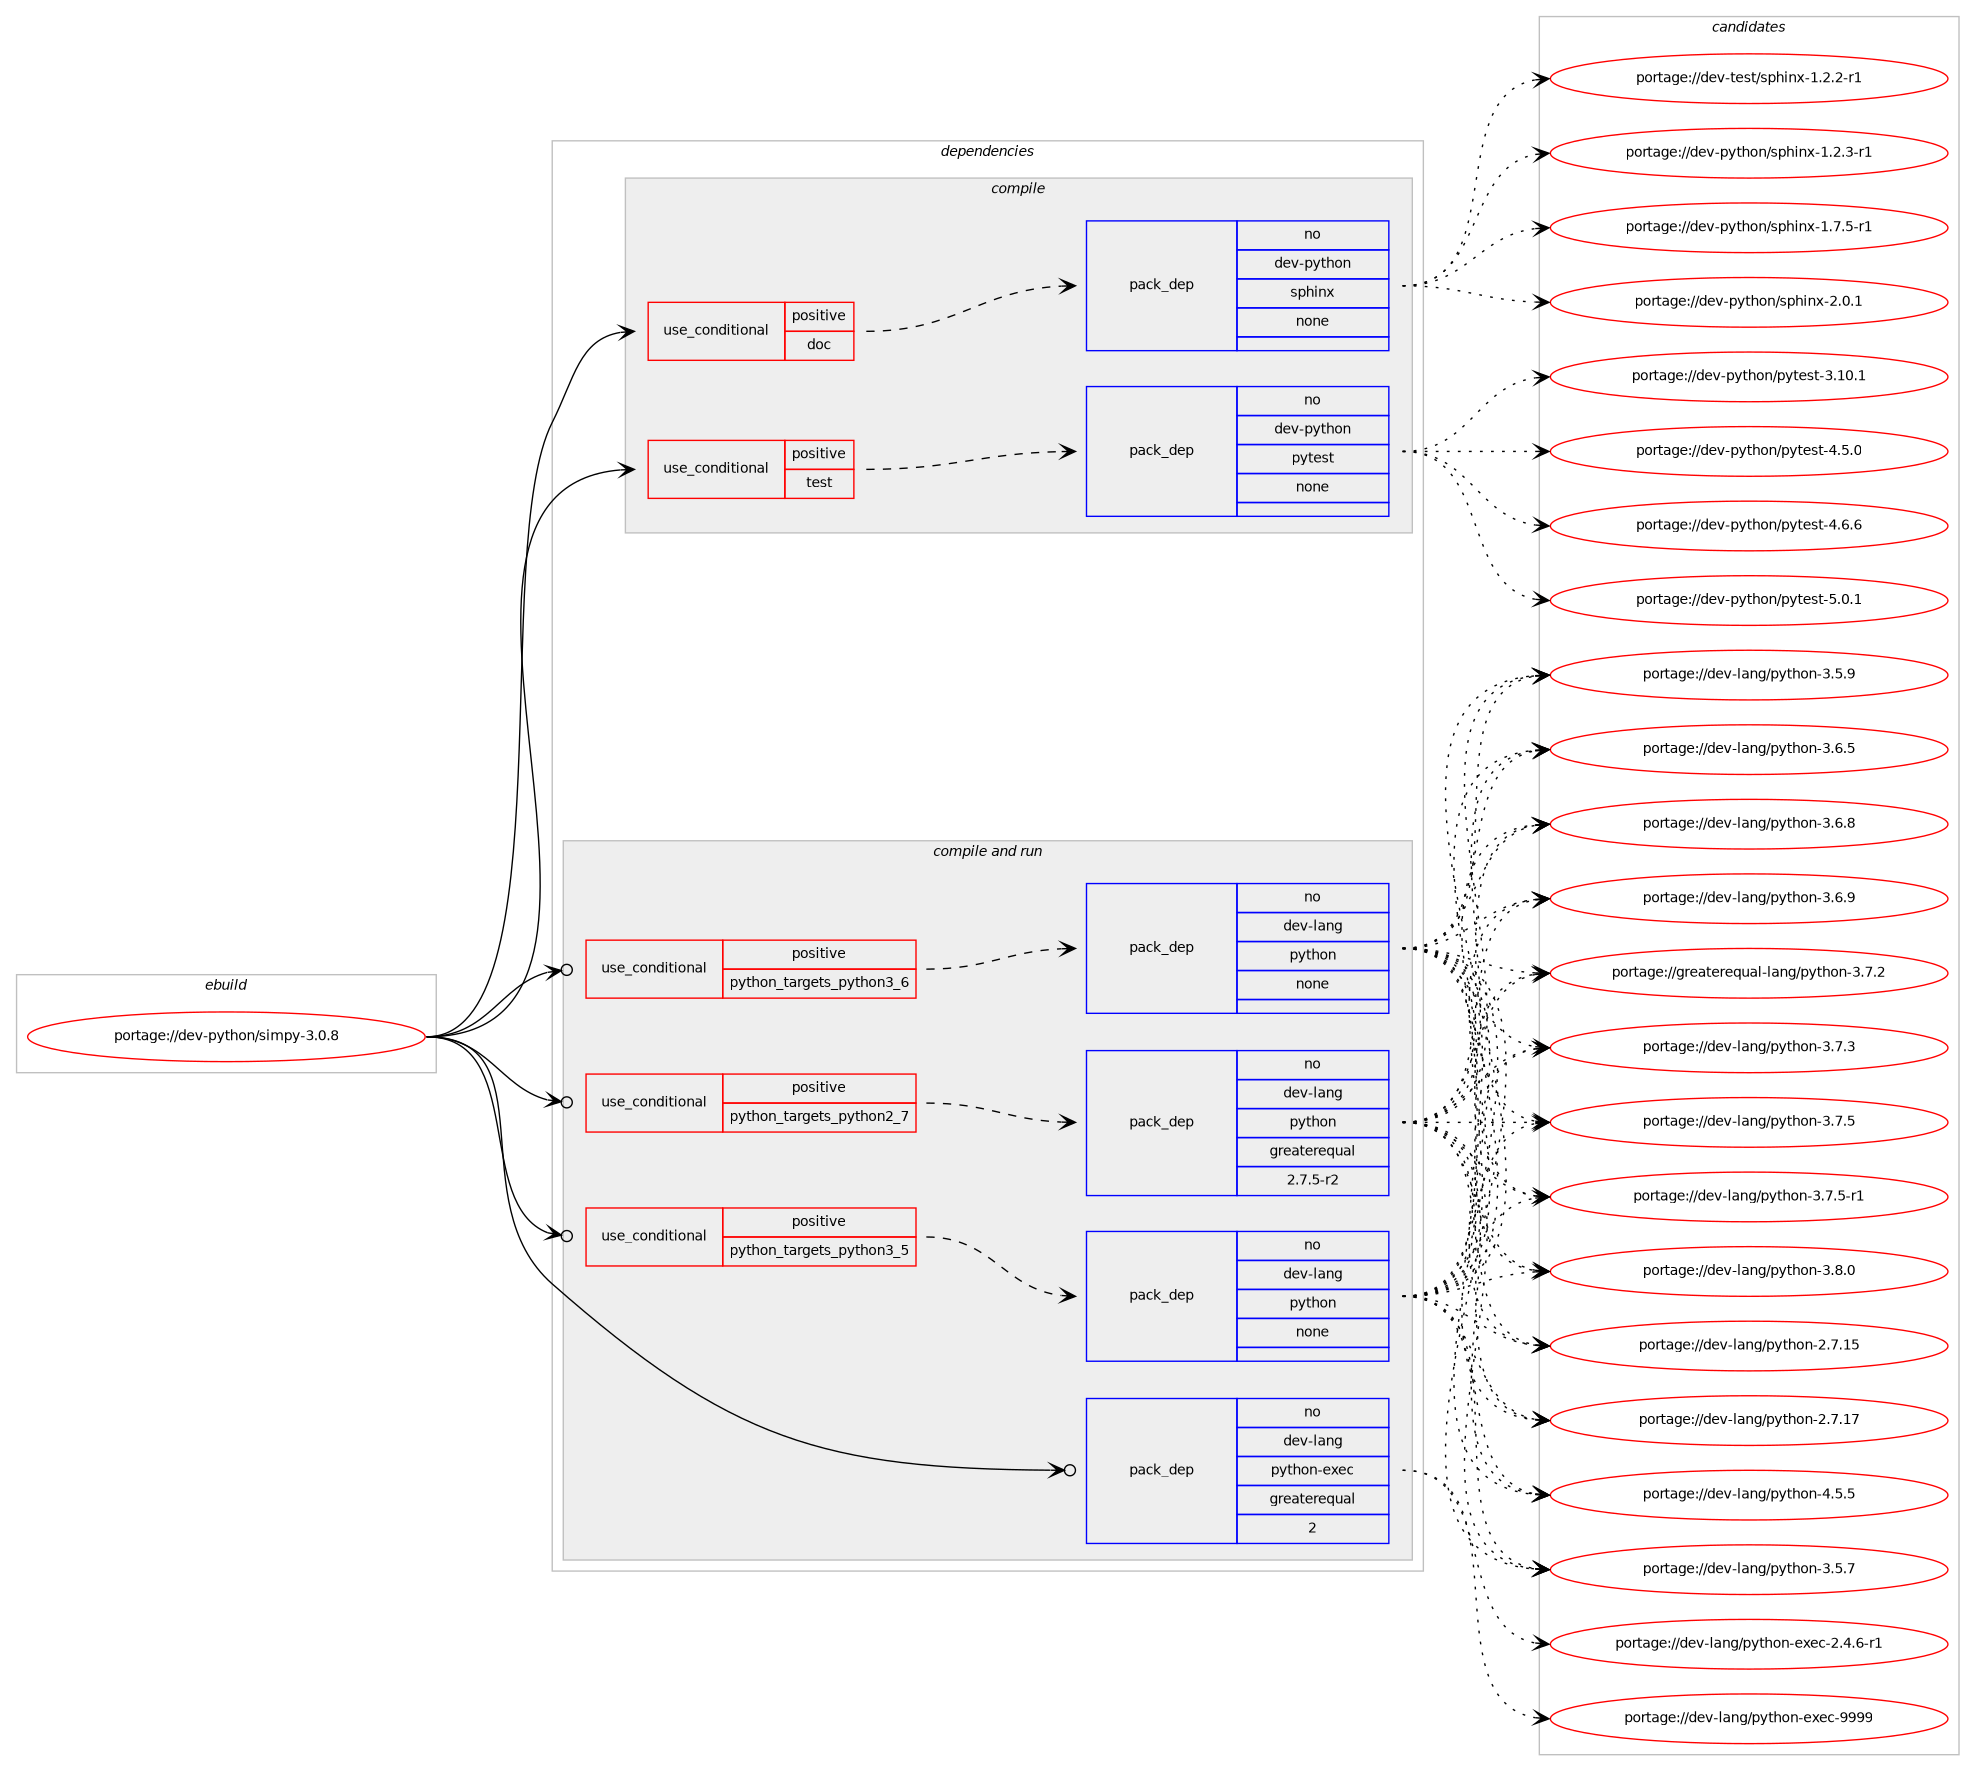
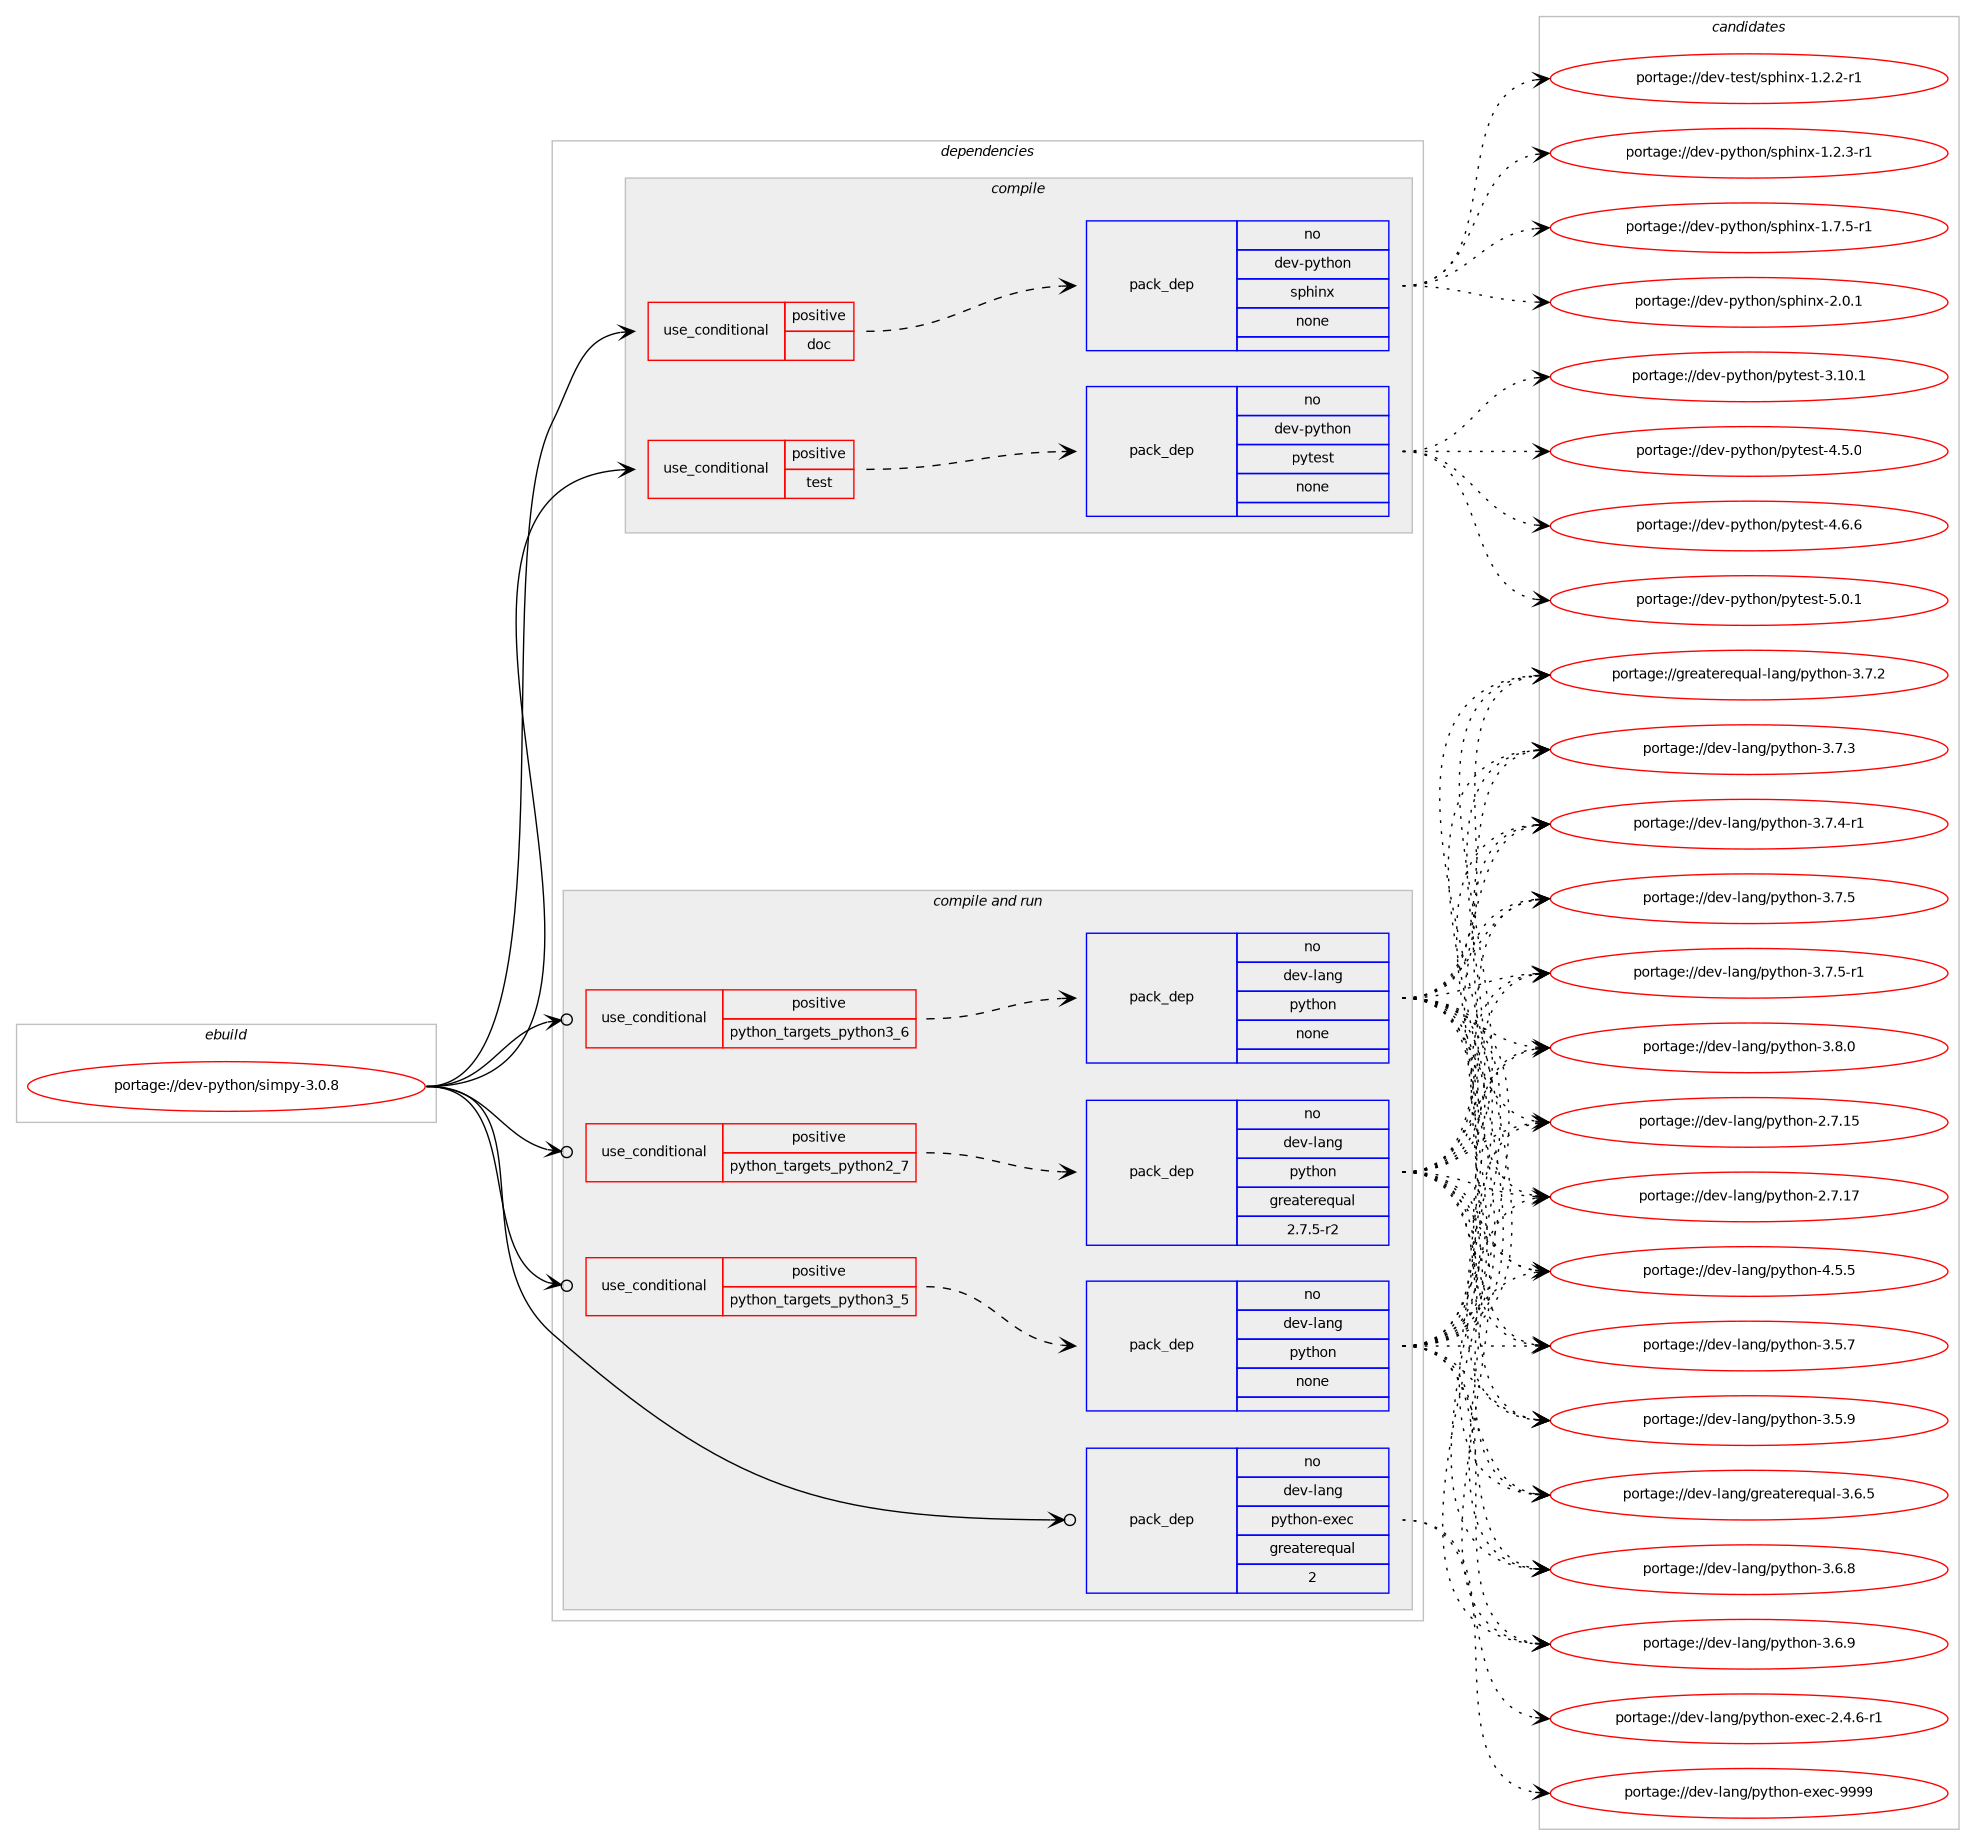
(1749, 750) -> (1749, 1495)
none -> (1749, 824)
